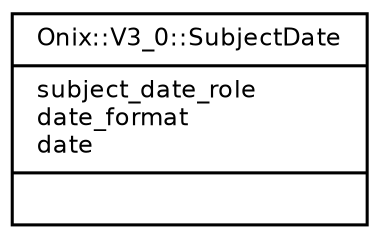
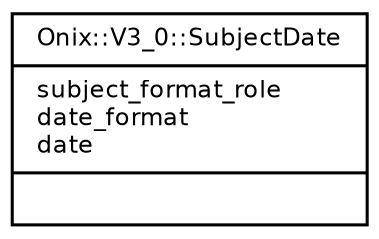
(148, 90) -> (161, 90)
